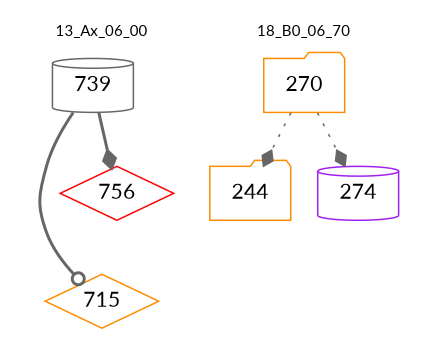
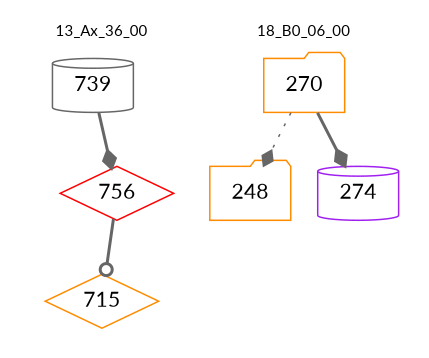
(102, 32) -> (102, 32)
(304, 32) -> (304, 32)
(327, 131) -> (327, 131)
(250, 193) -> (250, 193)
(40, 194) -> (110, 241)
